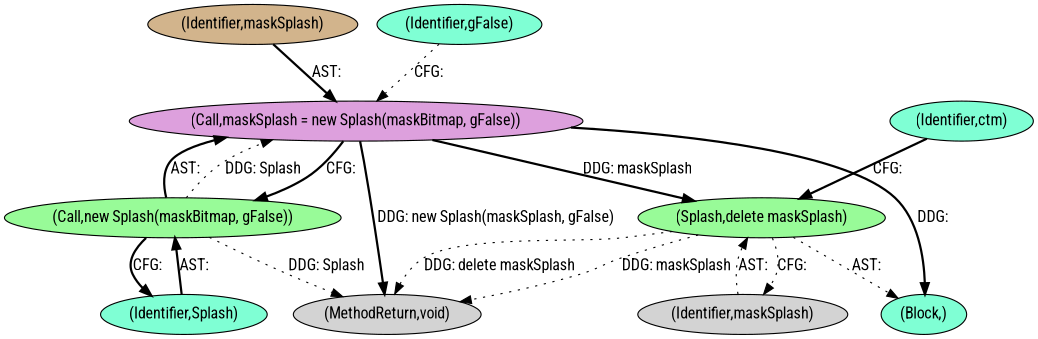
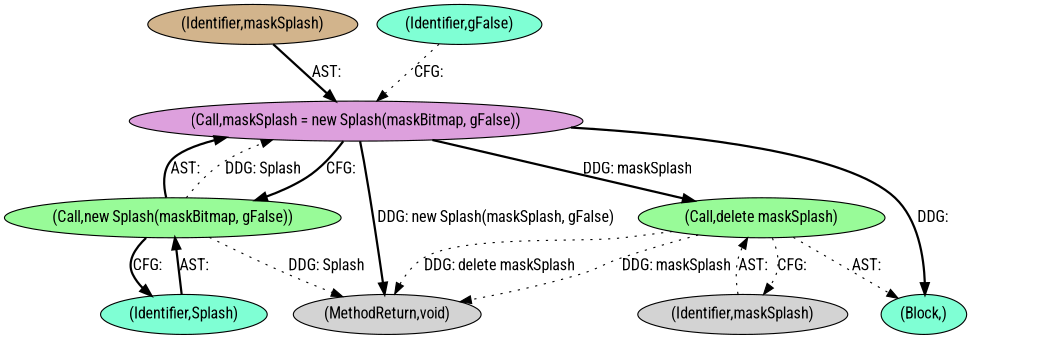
(962, 121) -> none
(762, 218) -> (762, 218)
